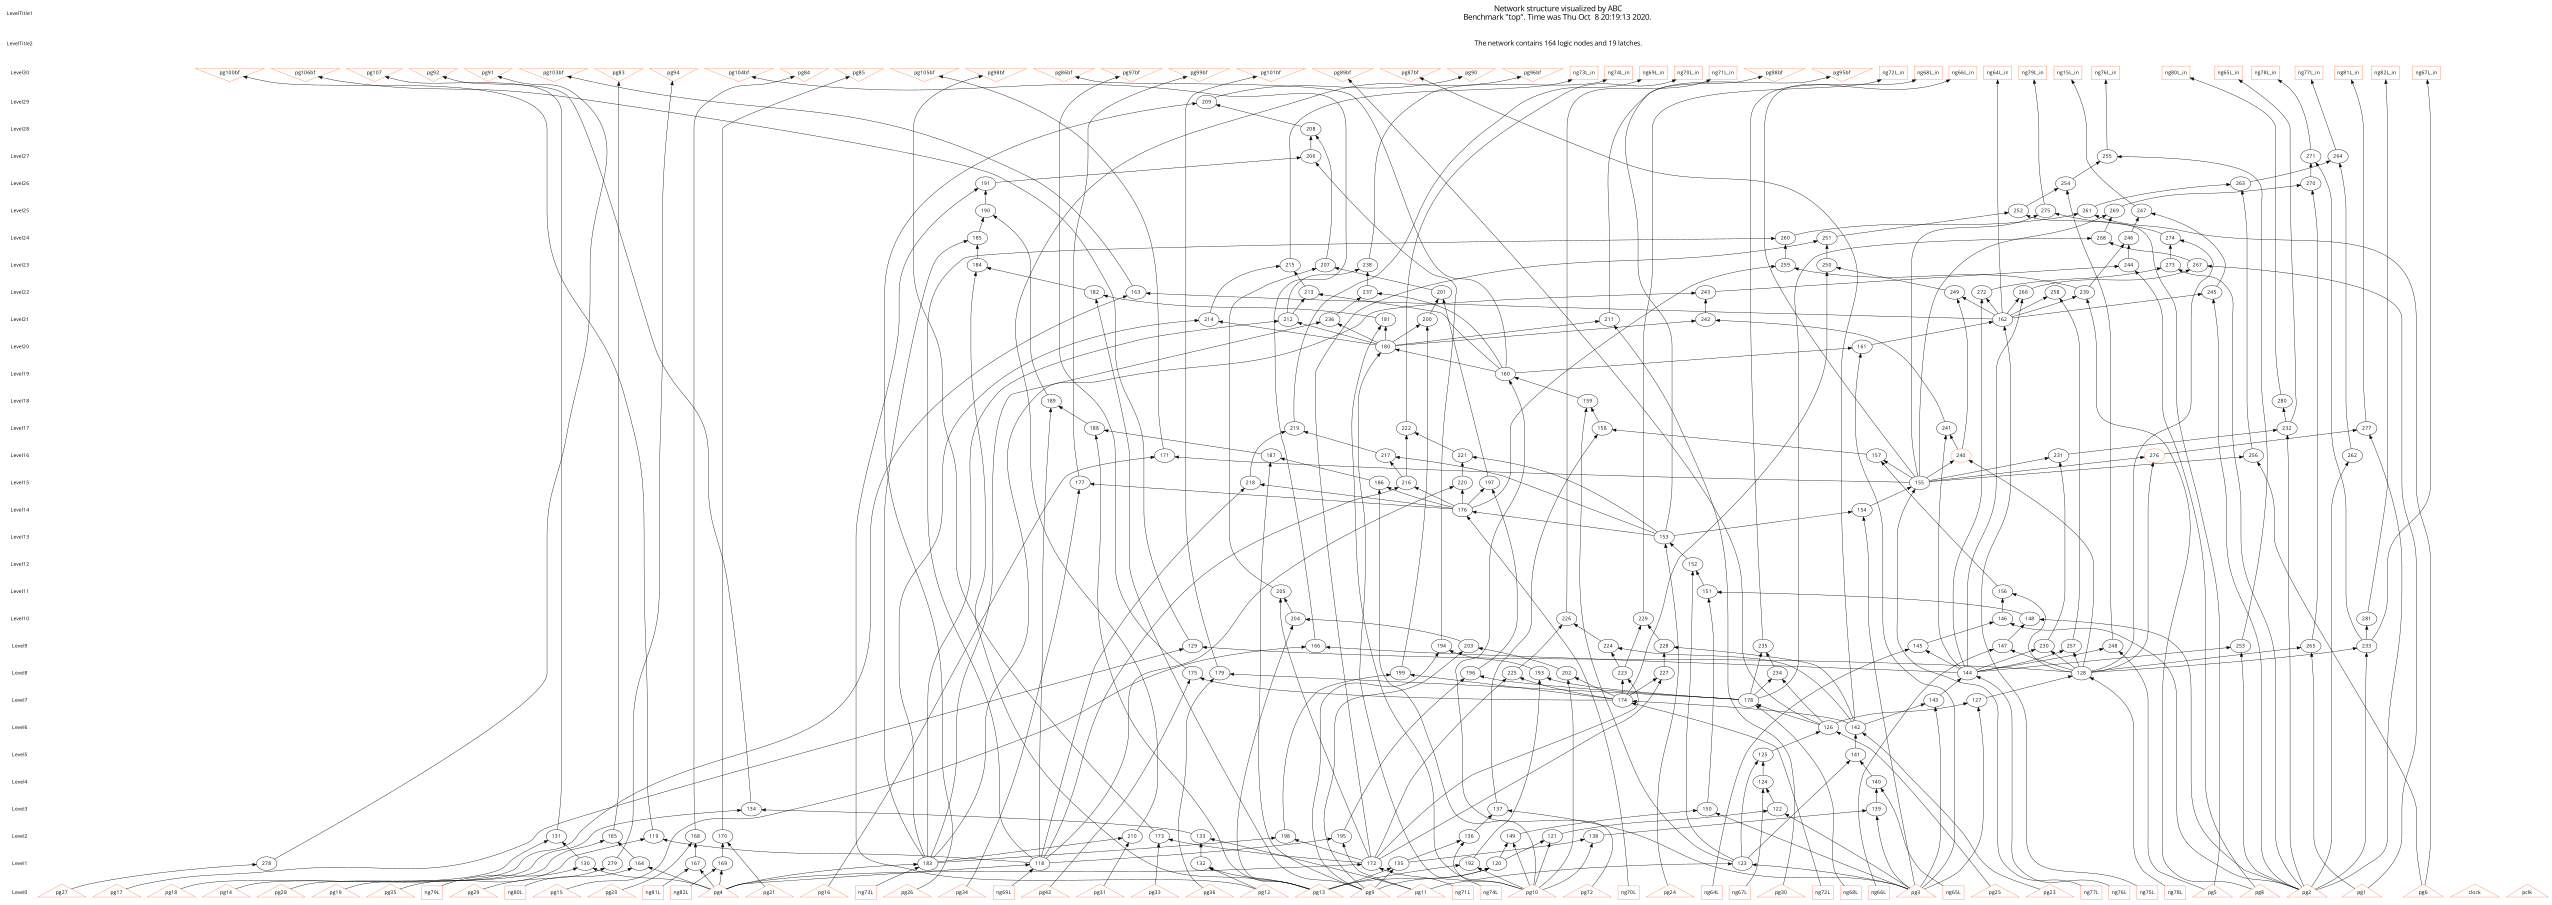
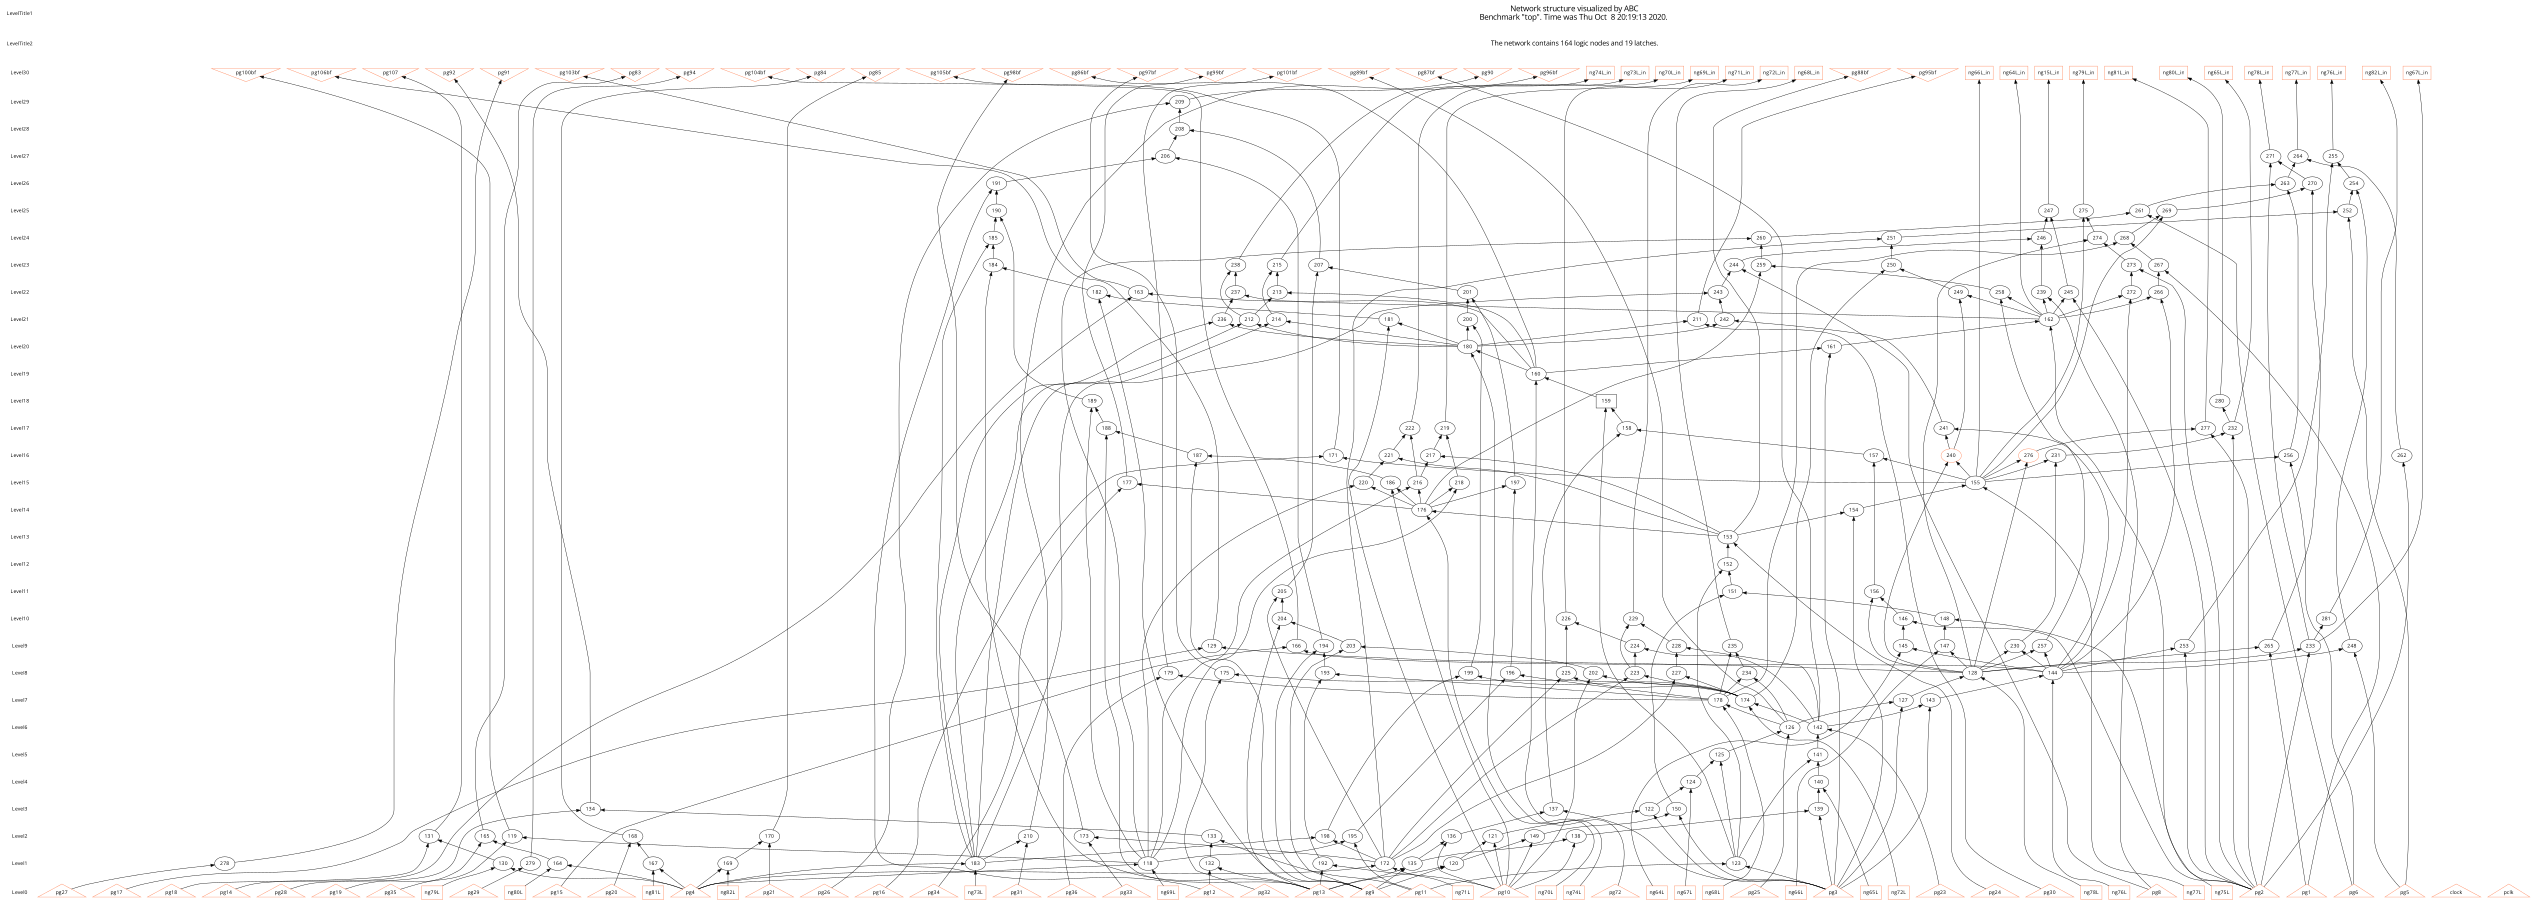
(1903, 277) -> (1883, 274)
(1588, 401) -> (1606, 401)
(1045, 893) -> (1264, 893)
